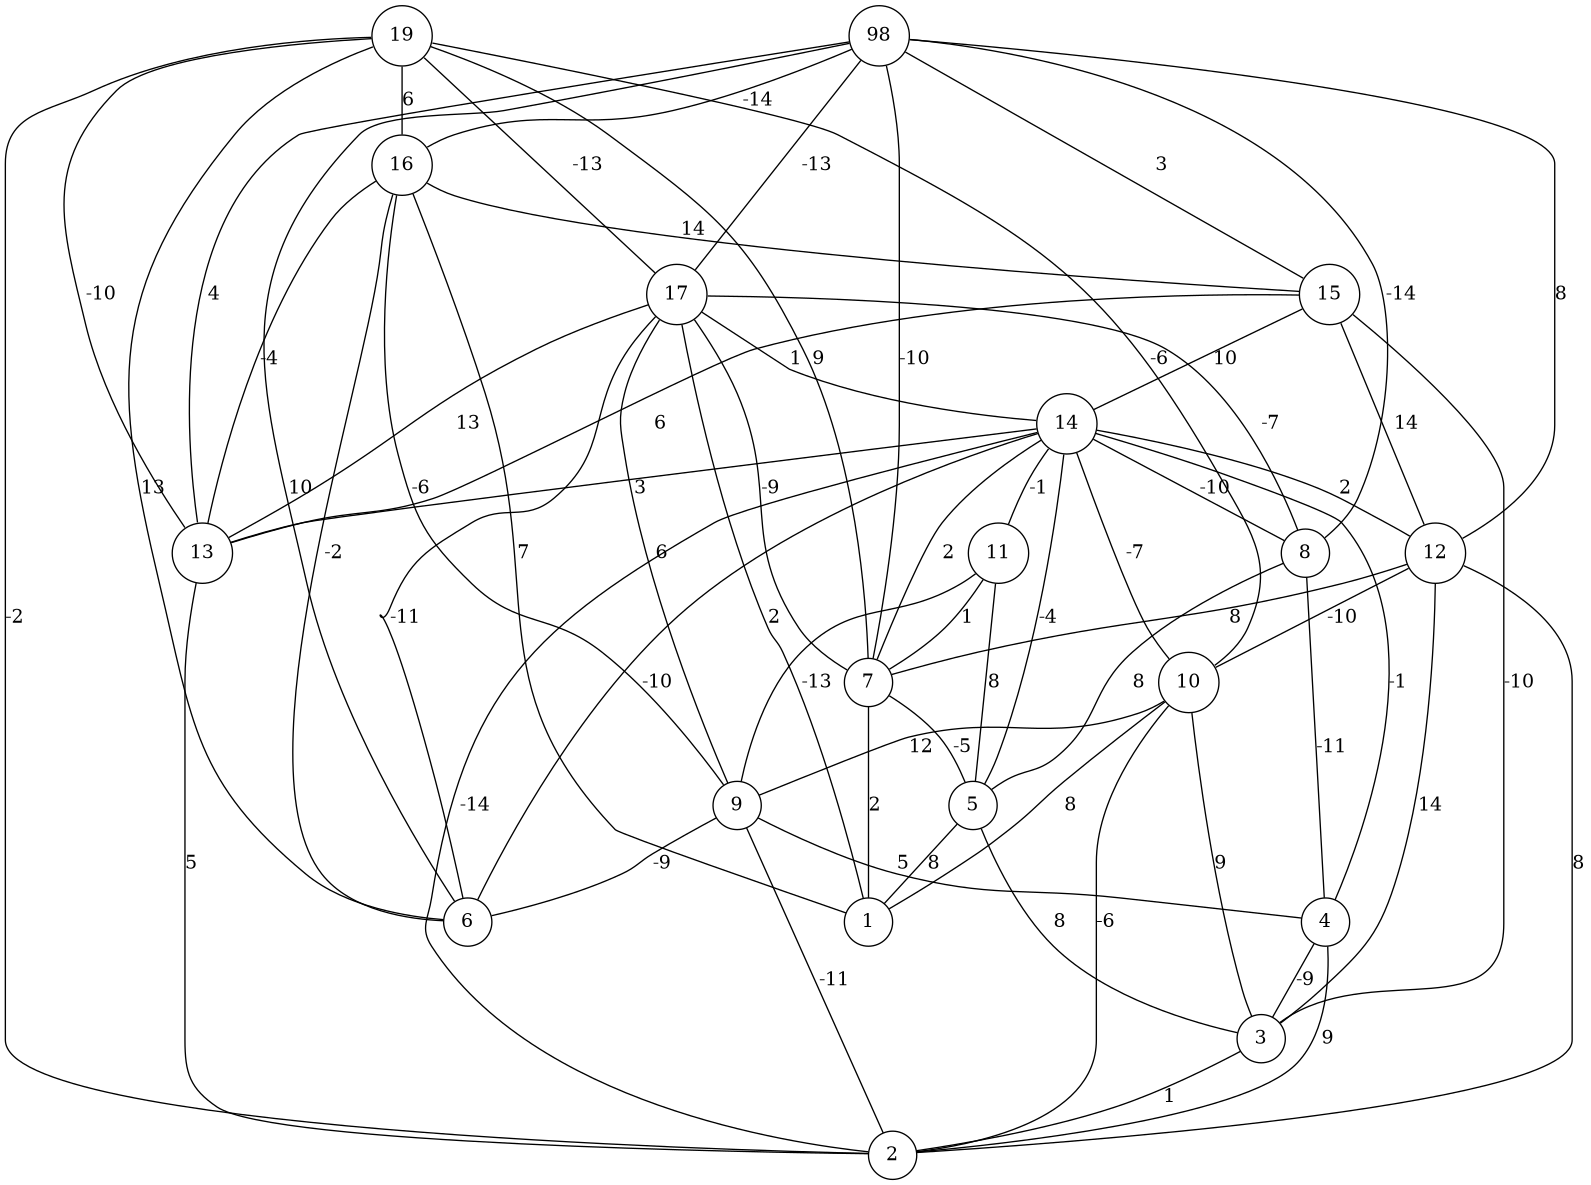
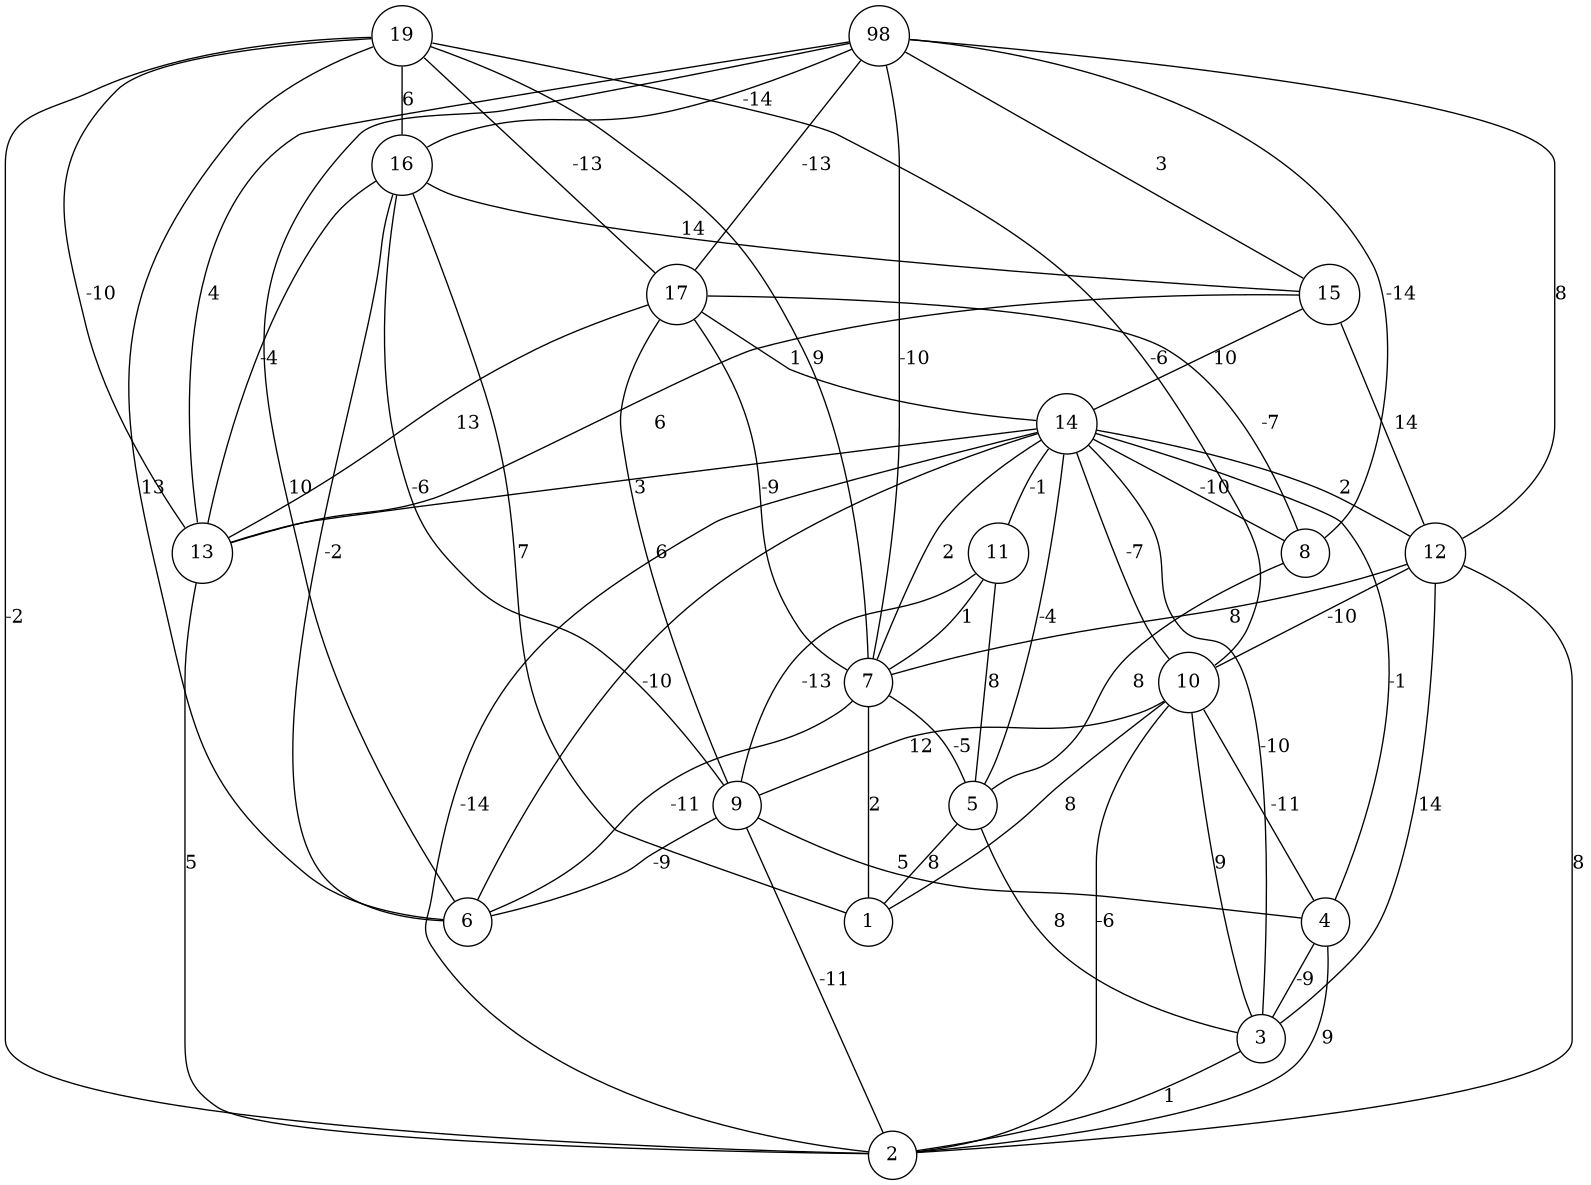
(418, 561) -> (660, 788)
(763, 615) -> none
(1504, 723) -> (1250, 697)
(1315, 738) -> (1253, 796)
